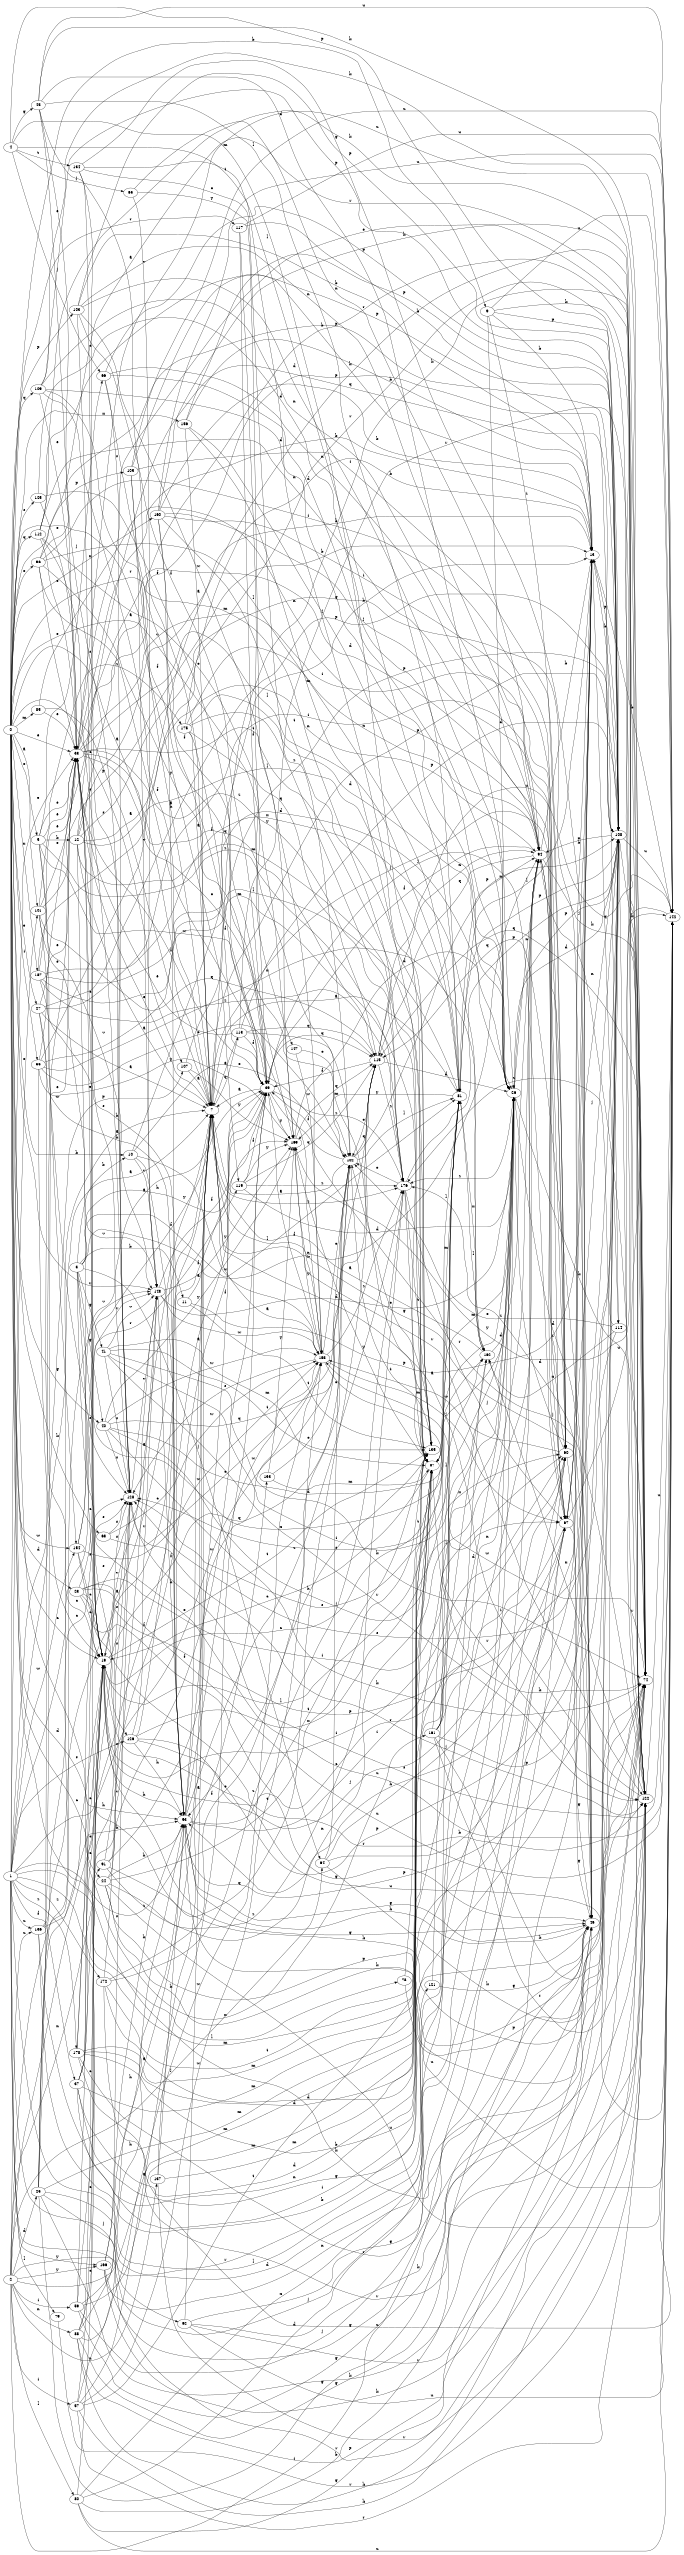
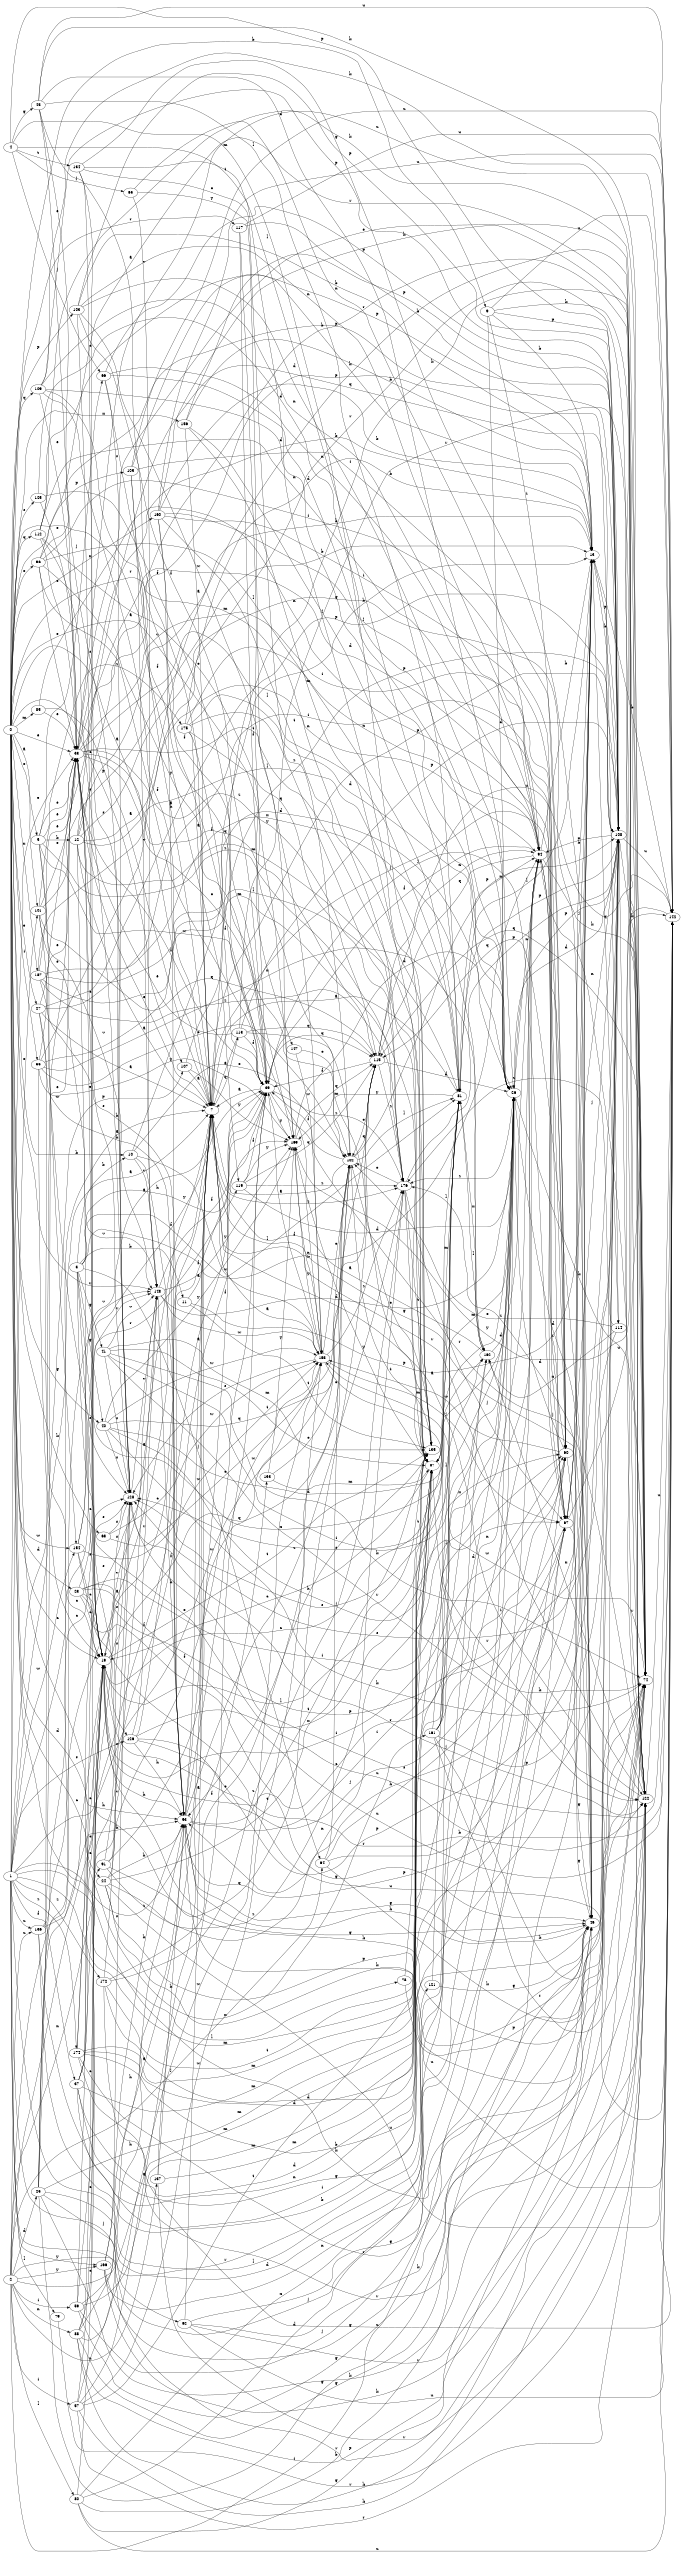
(77, 2053) -> (77, 2053)
